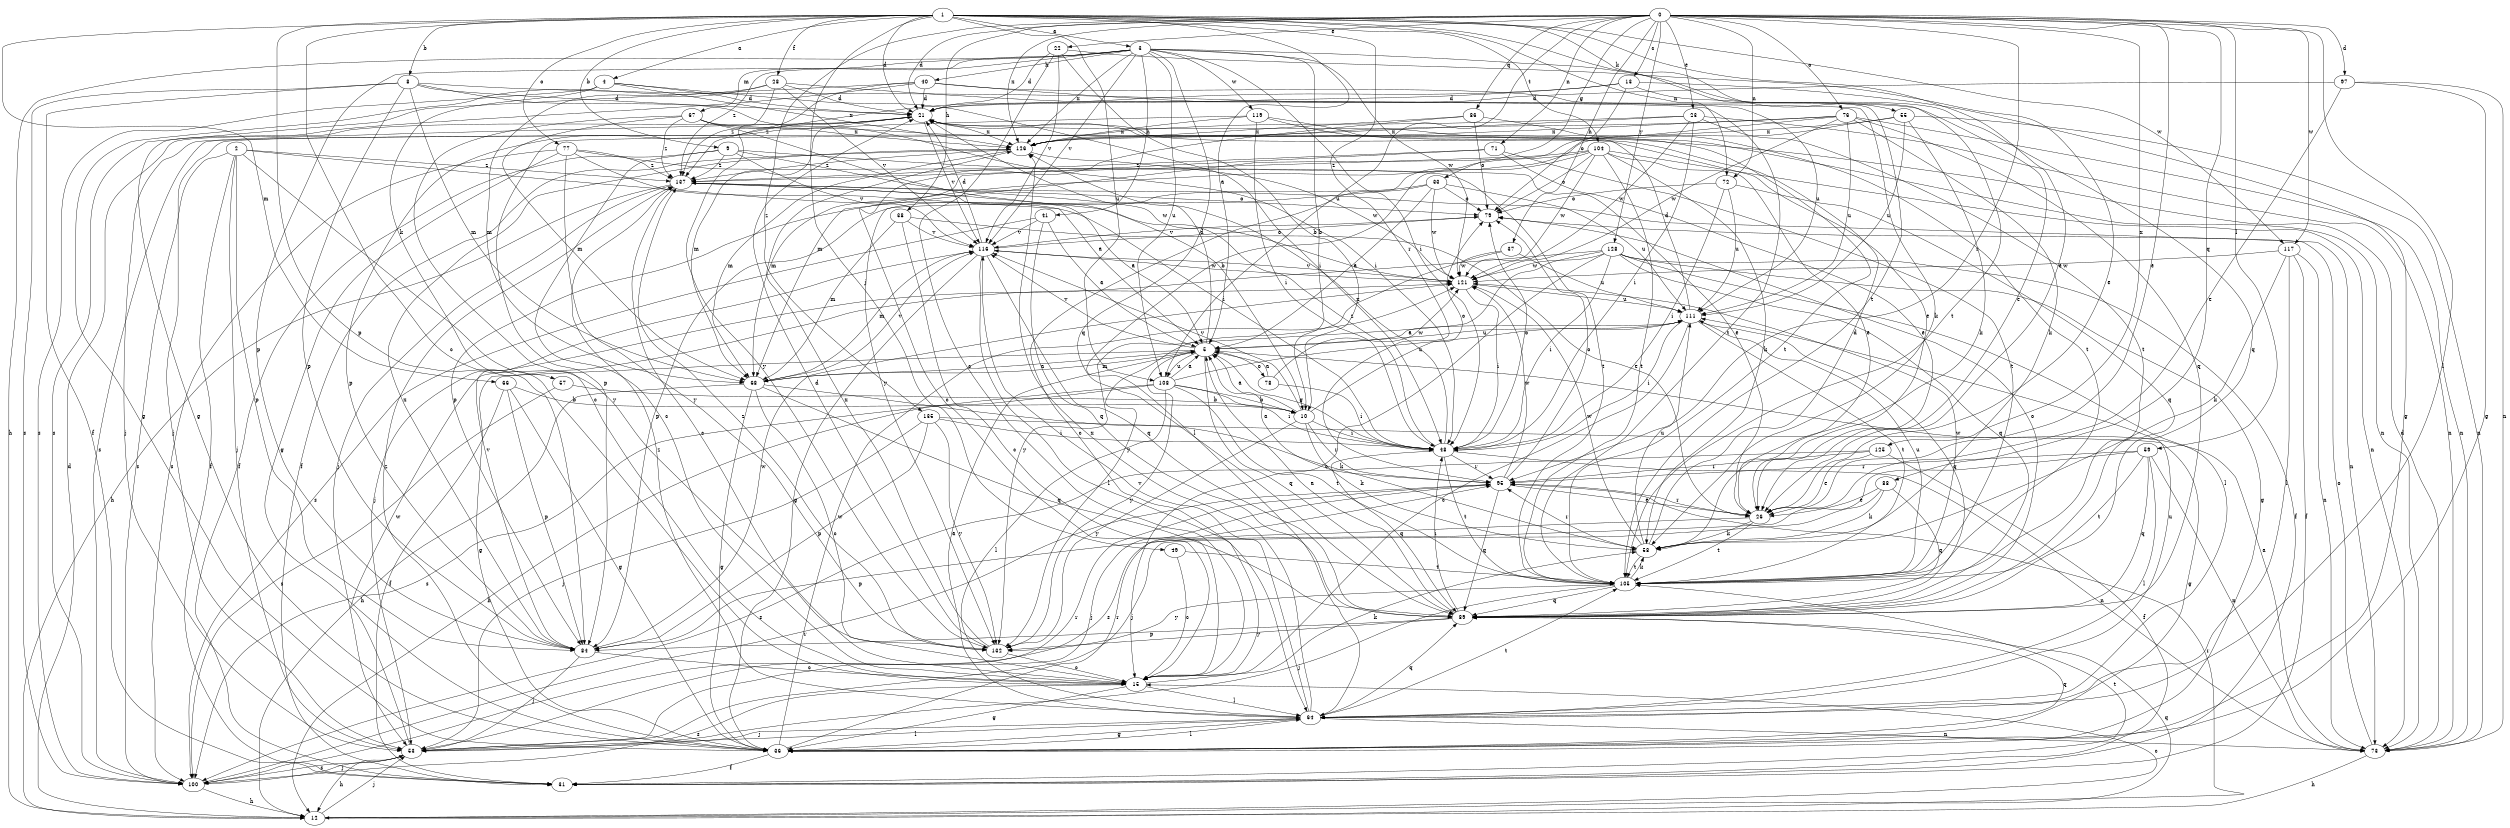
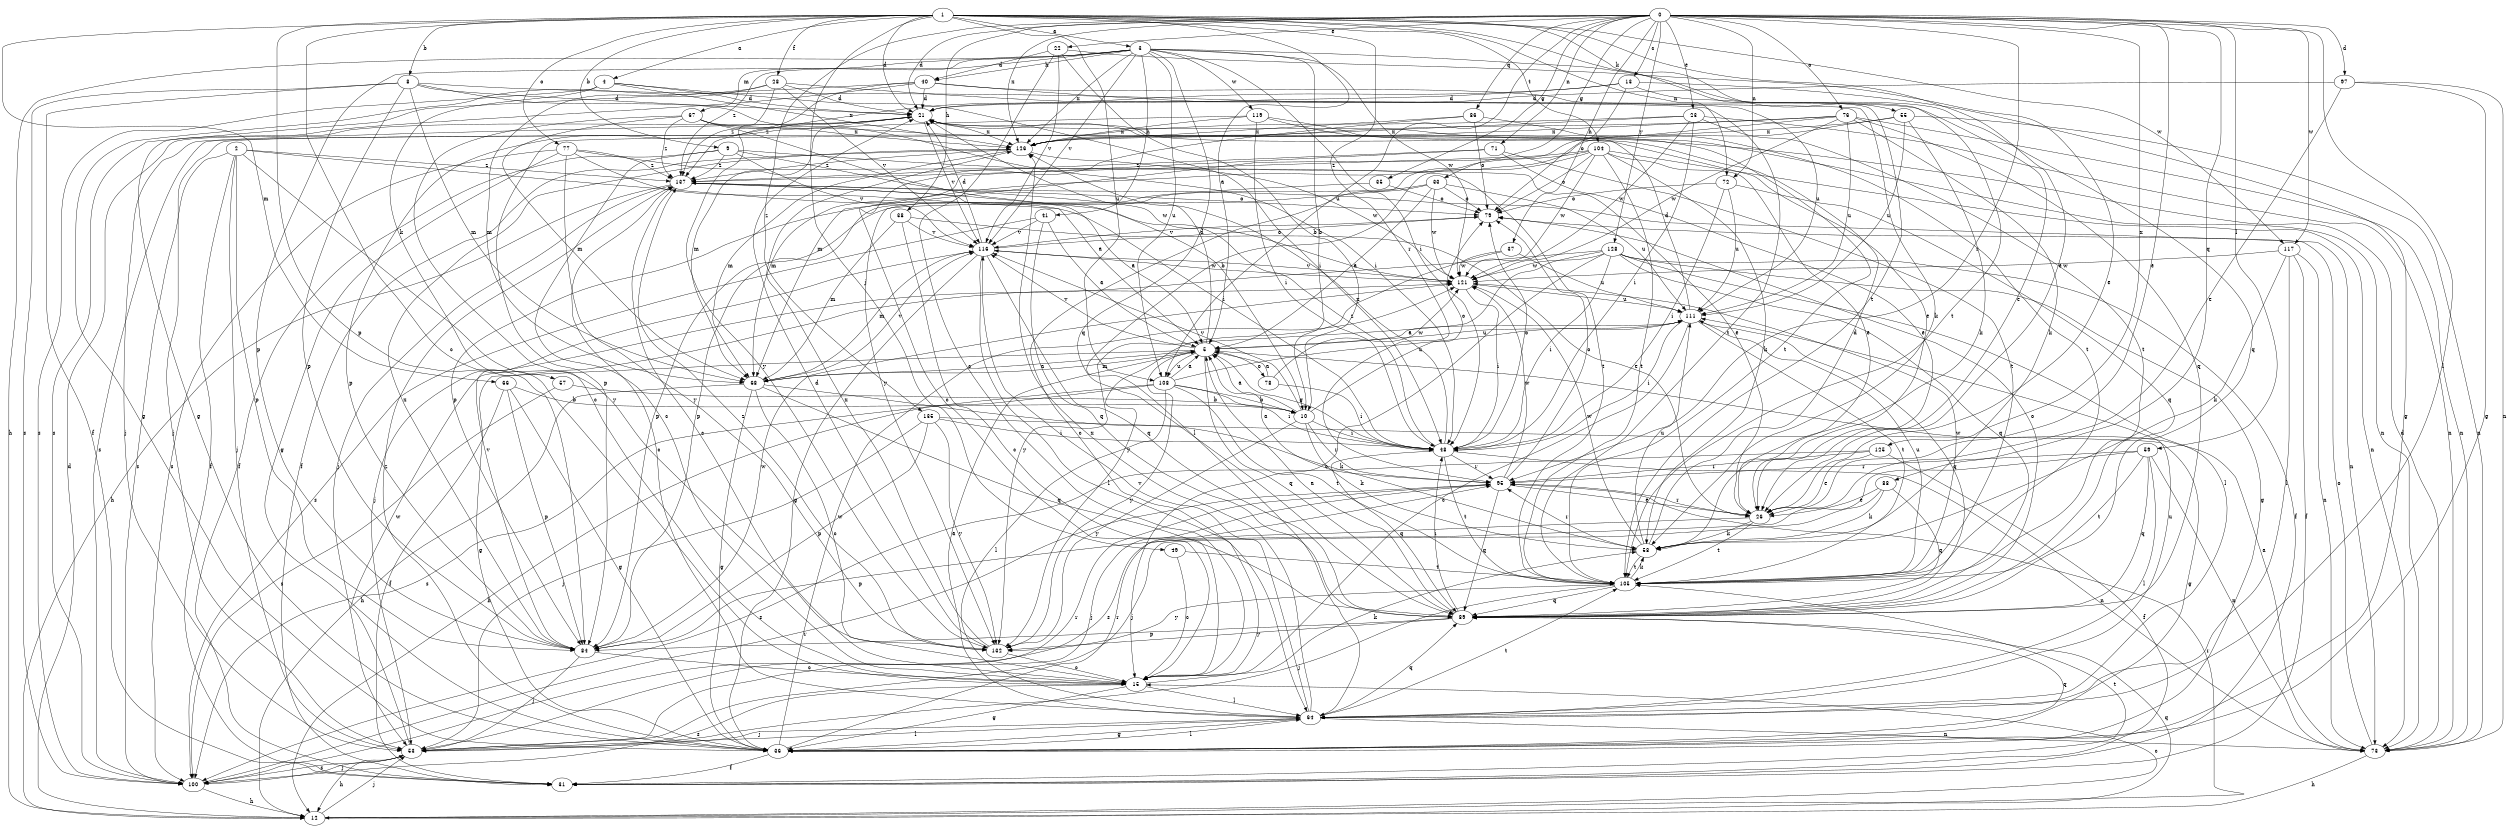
(987, 101) -> (974, 69)
none -> (1380, 182)
(659, 450) -> (659, 450)
